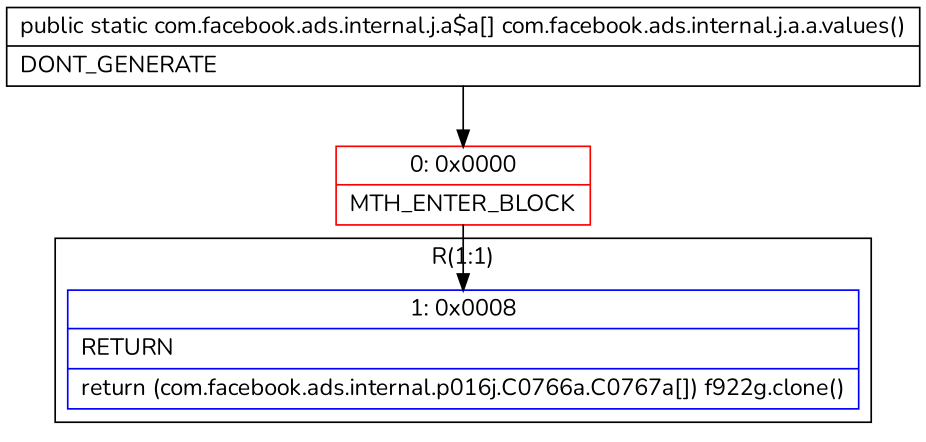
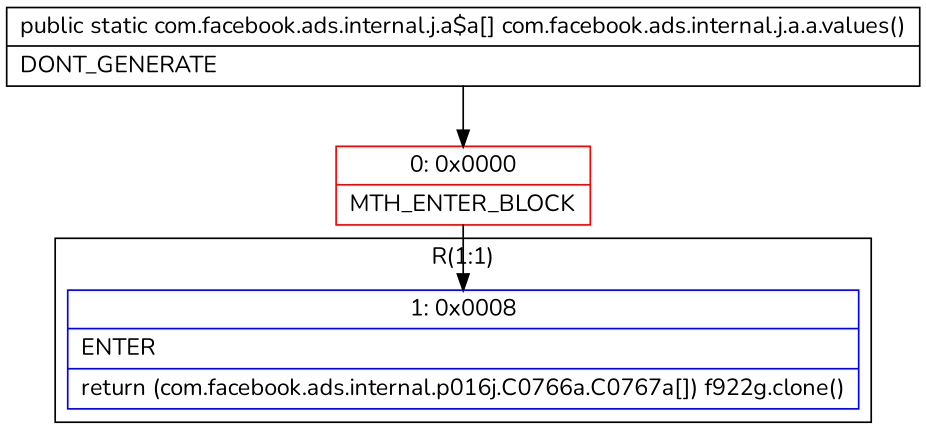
(128, 348) -> (119, 348)
